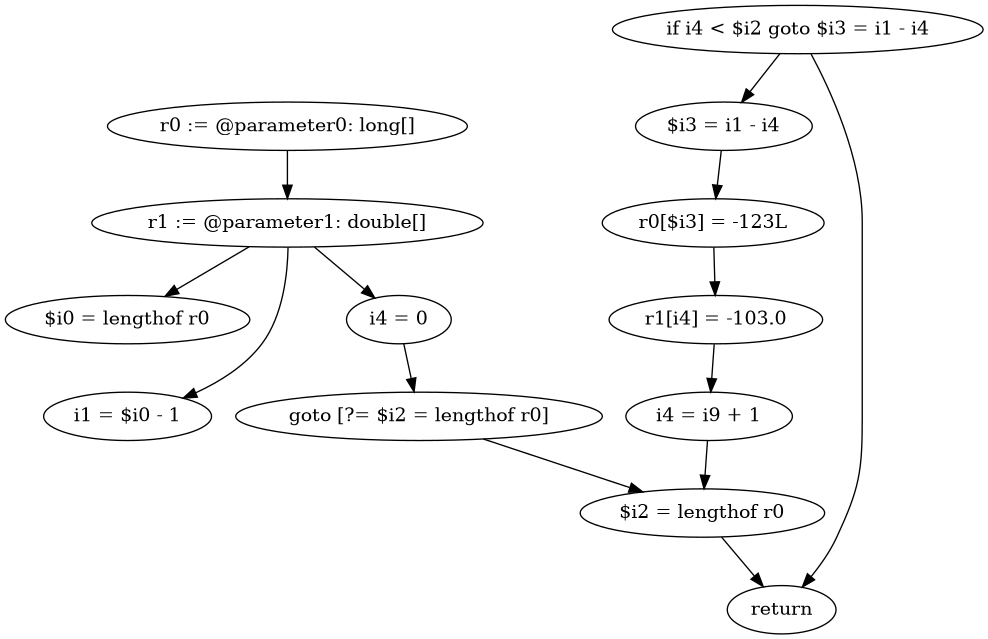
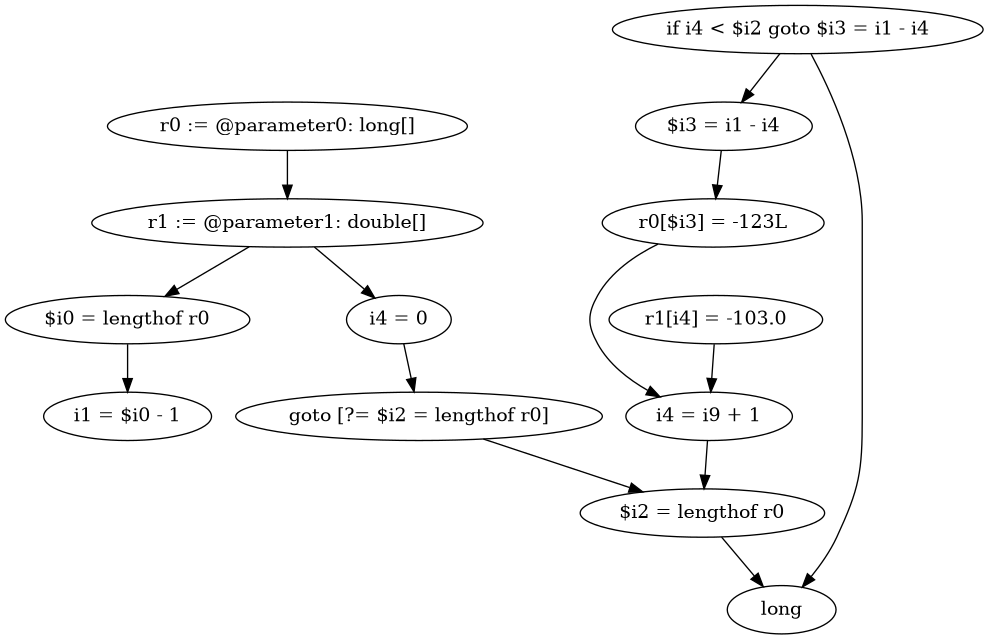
(714, 265) -> (590, 314)
(267, 336) -> (128, 361)
(782, 610) -> (782, 610)
